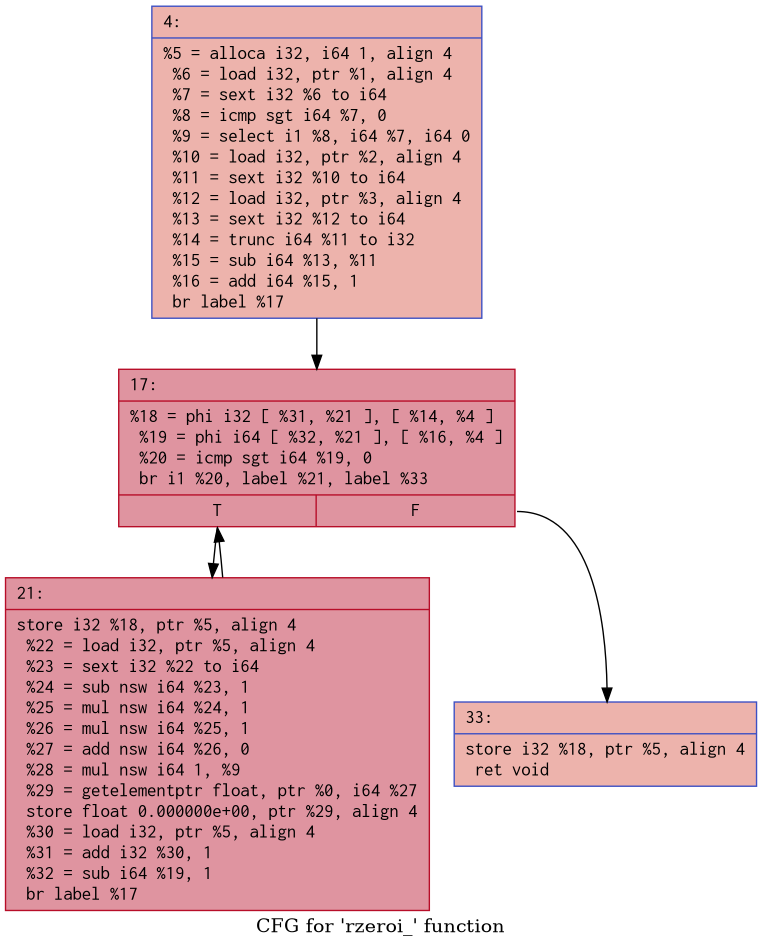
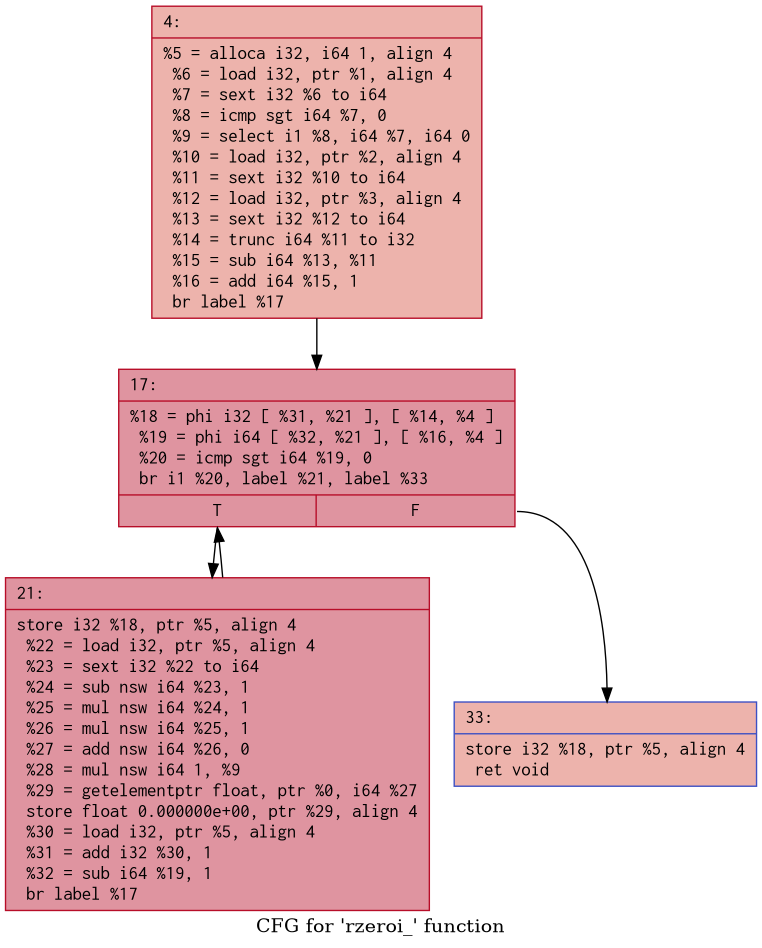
(317, 162) -> (317, 162)
